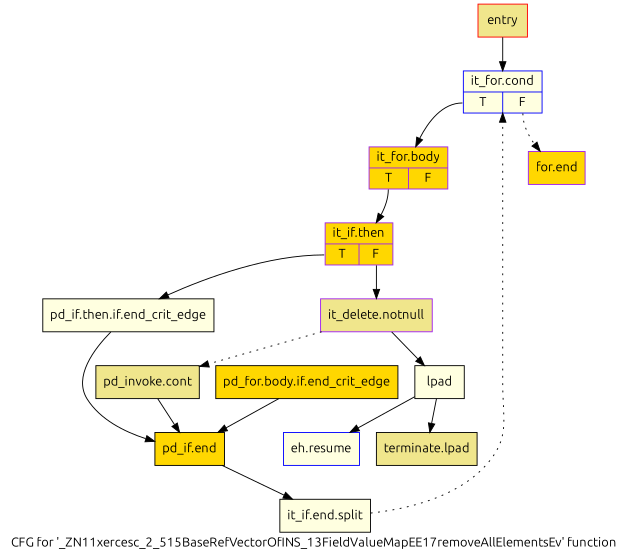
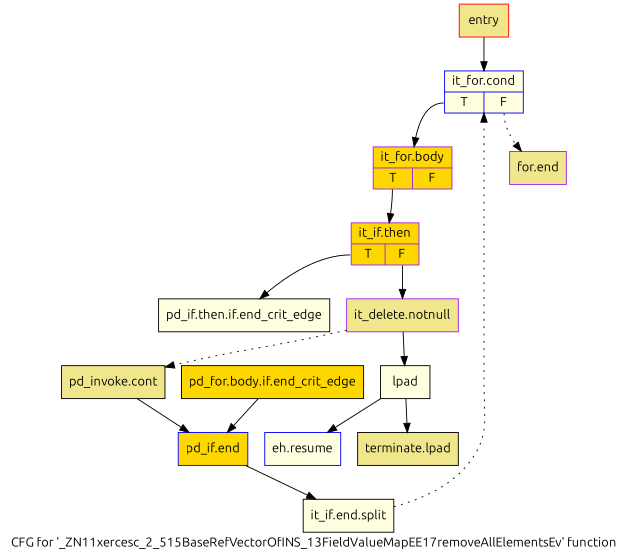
(557, 168) -> (538, 168)
(86, 397) -> none
(190, 449) -> (213, 449)
